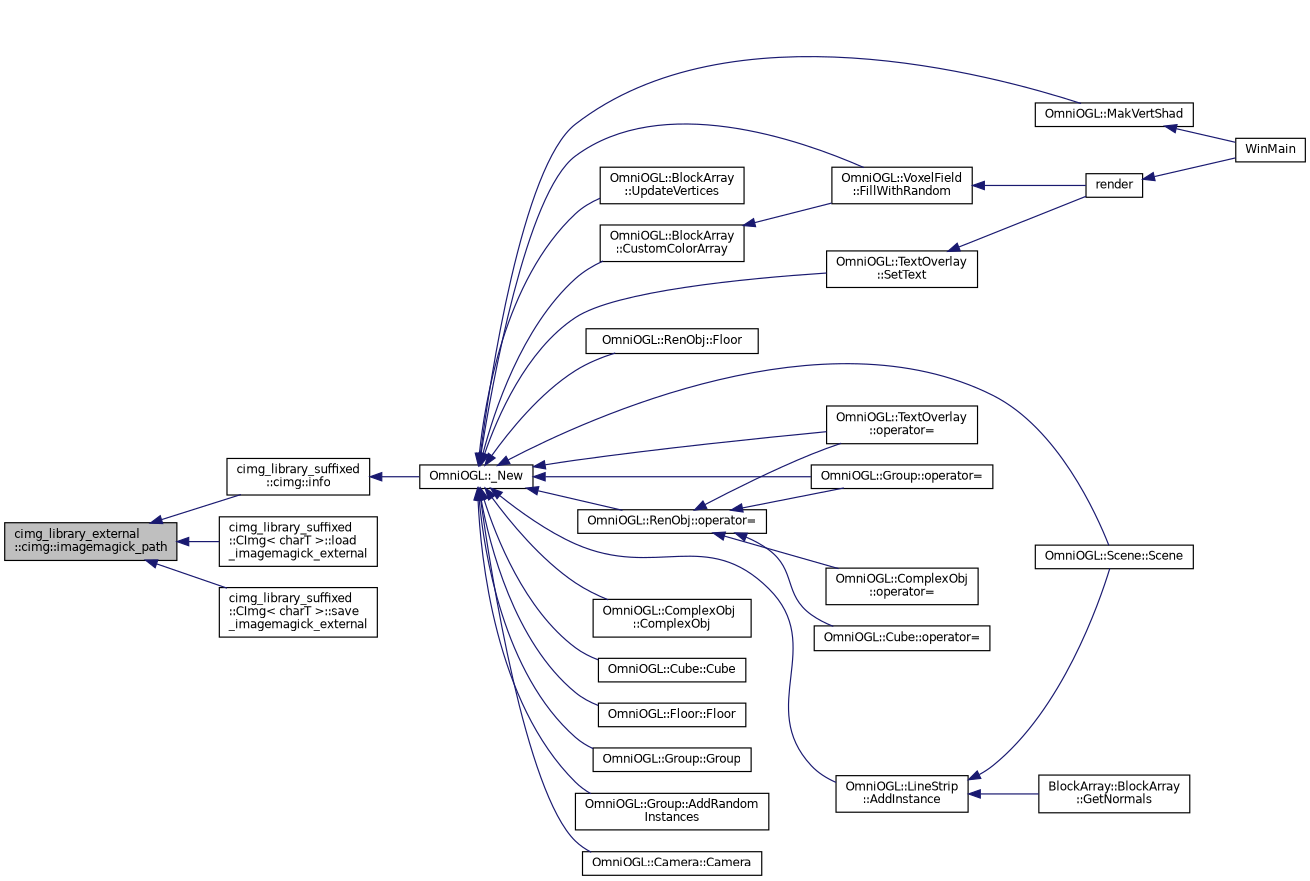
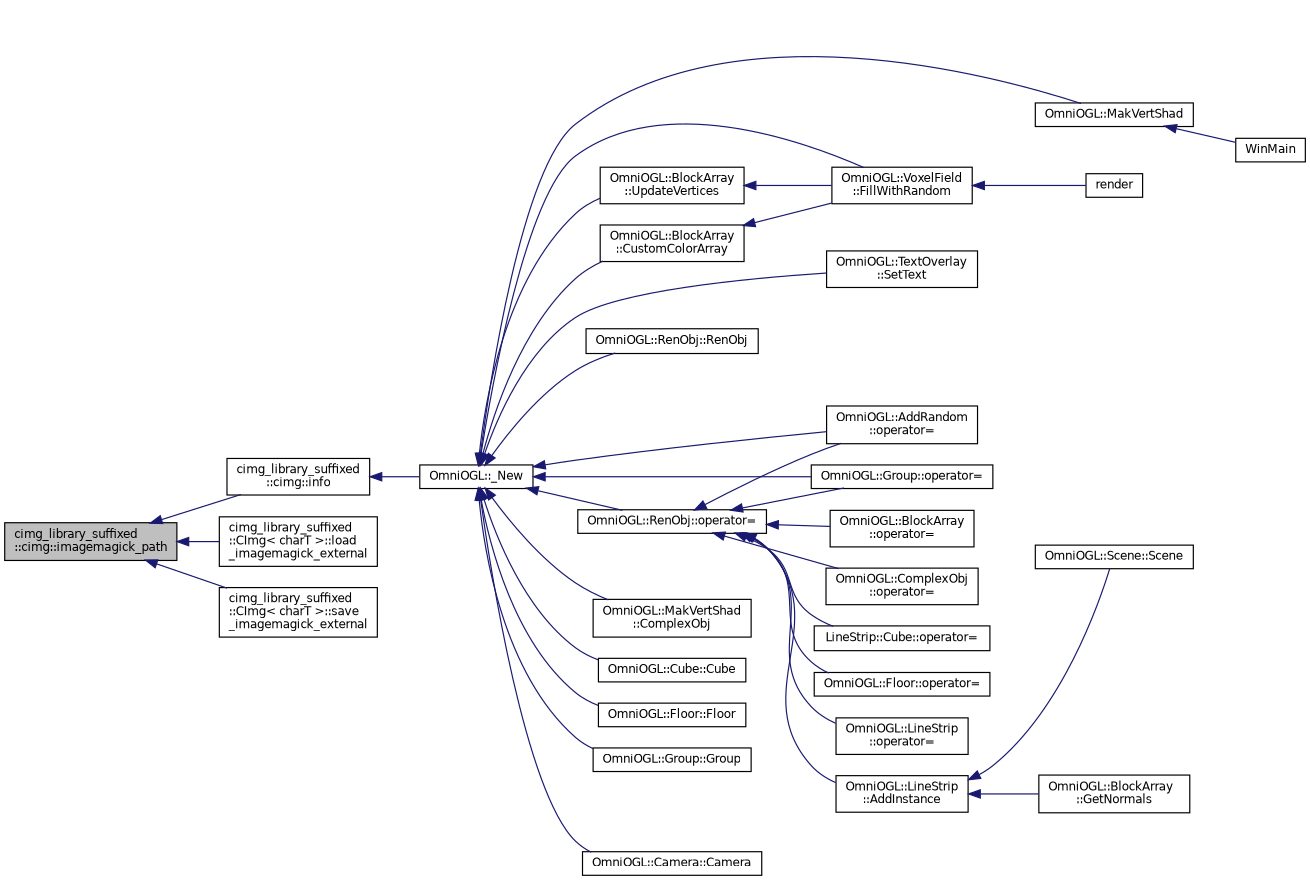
(1195, 167) -> none
none -> (794, 185)
(1022, 222) -> none
(672, 341) -> (672, 341)
(841, 365) -> none
(902, 425) -> (902, 425)
none -> (902, 529)
(91, 542) -> (91, 542)
(739, 567) -> (787, 684)
(672, 618) -> (672, 618)
(902, 638) -> (902, 638)
none -> (902, 684)
none -> (902, 736)
(1114, 794) -> (1114, 794)
(672, 812) -> none
